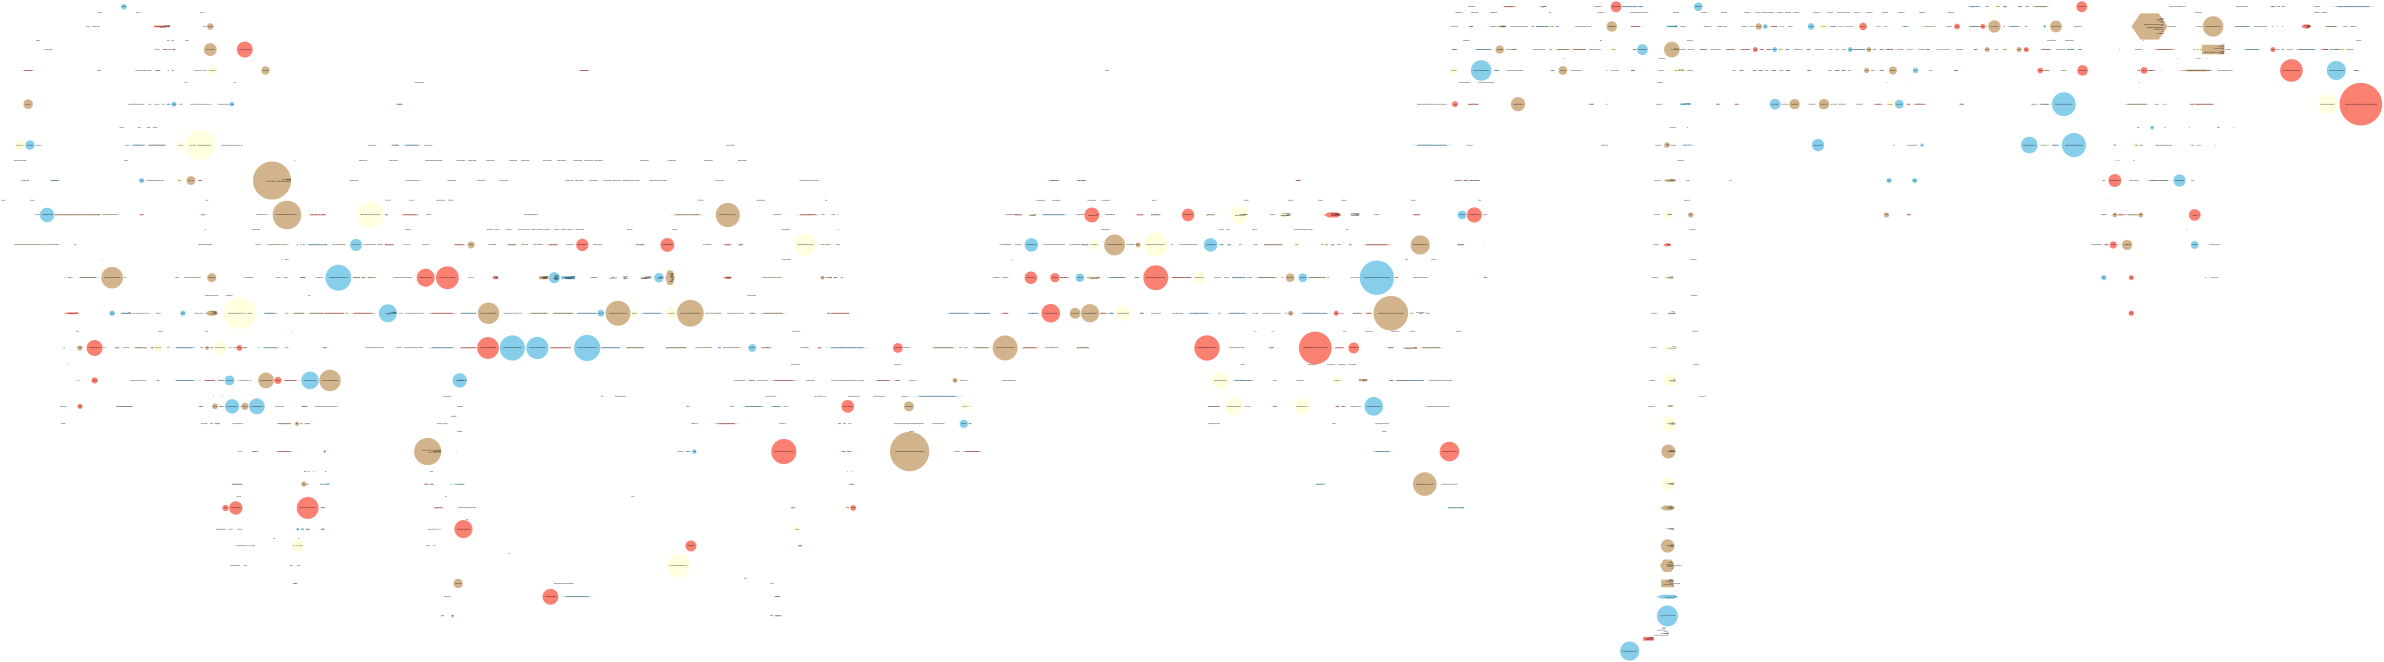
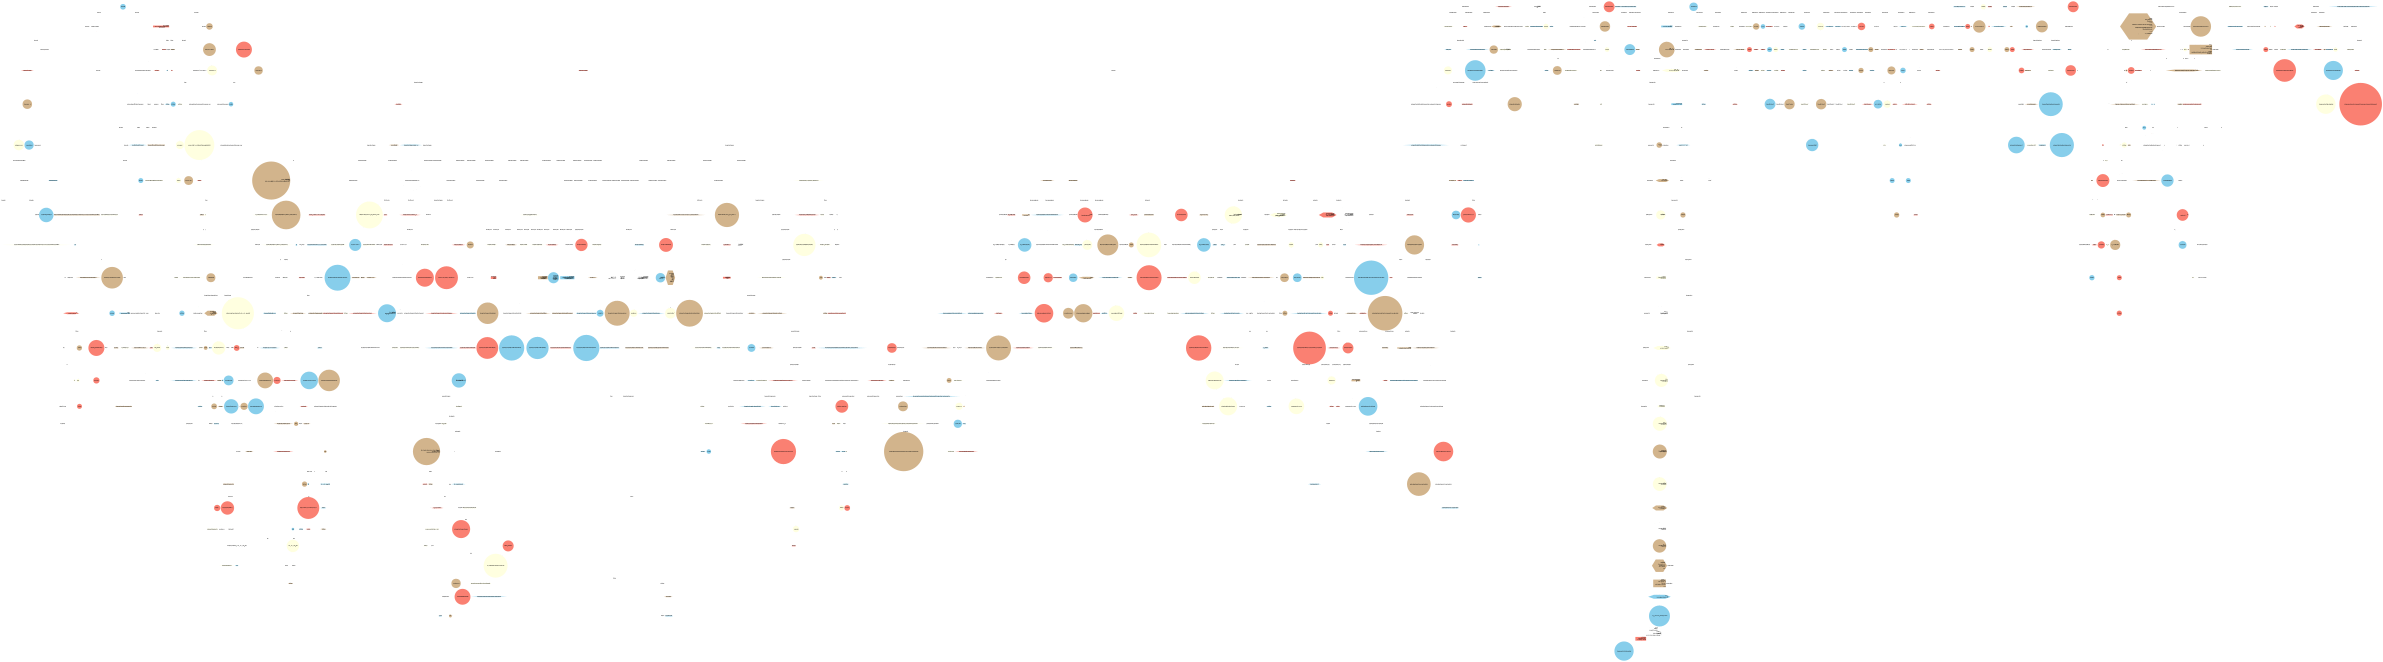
none -> (1838, 26)
